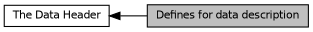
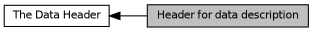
(228, 16) -> (228, 16)
